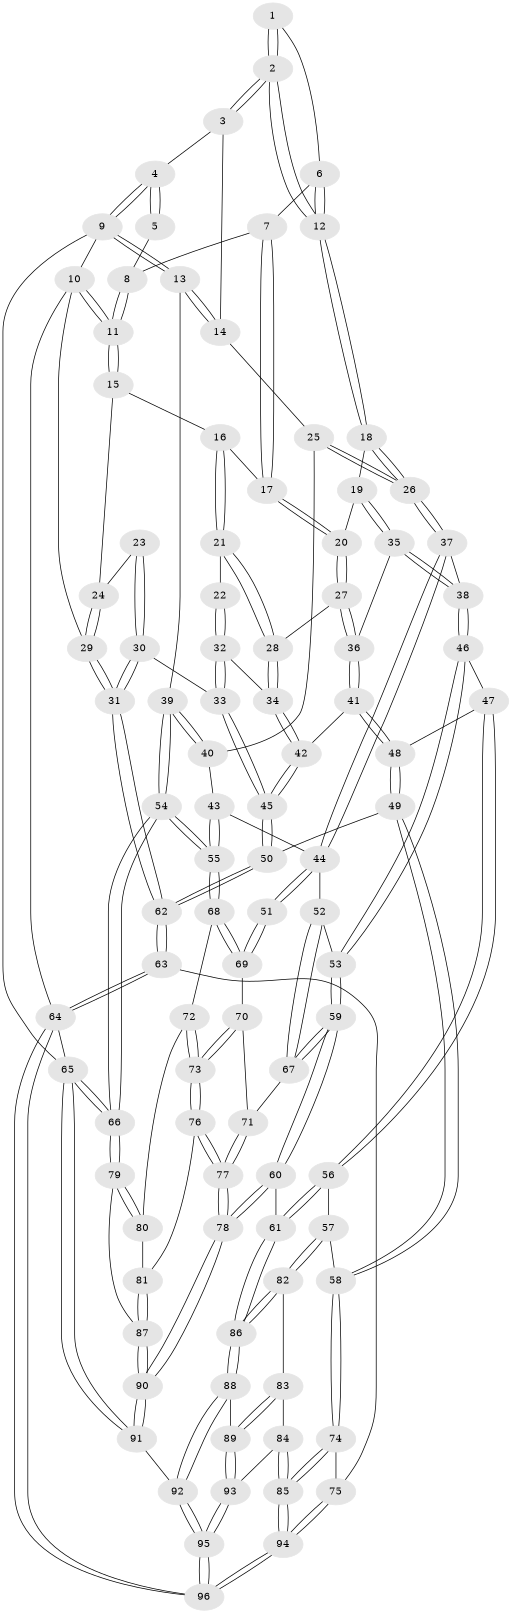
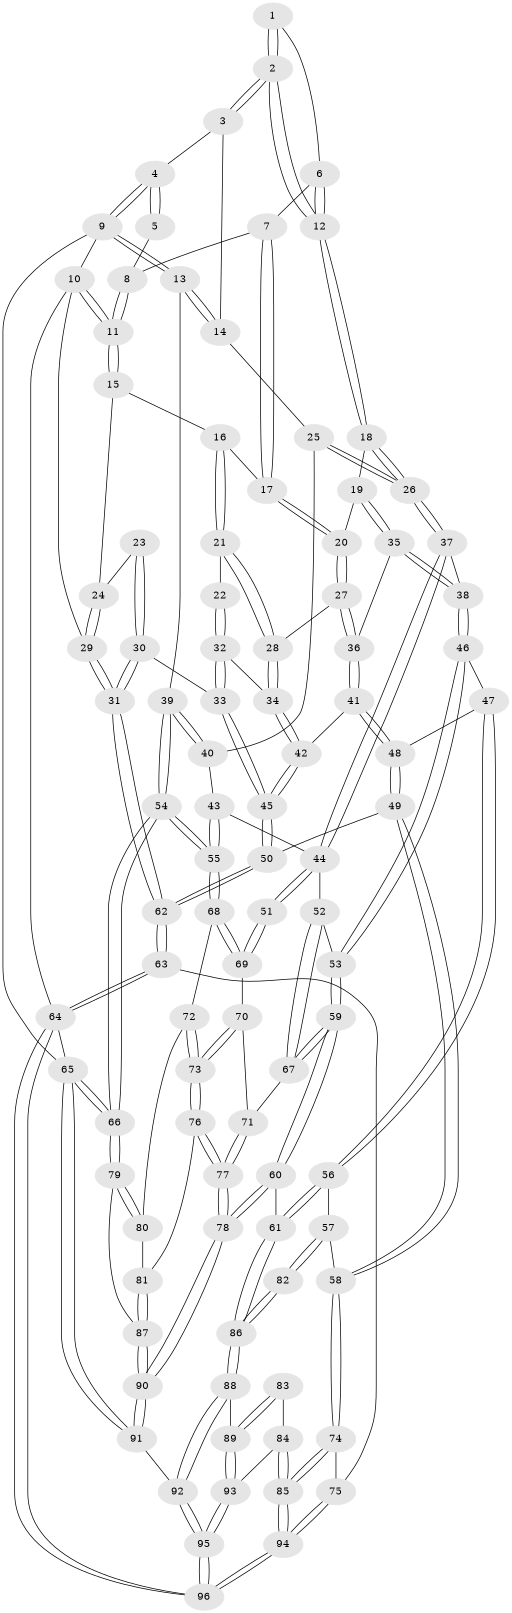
(283, 1334) -> none
